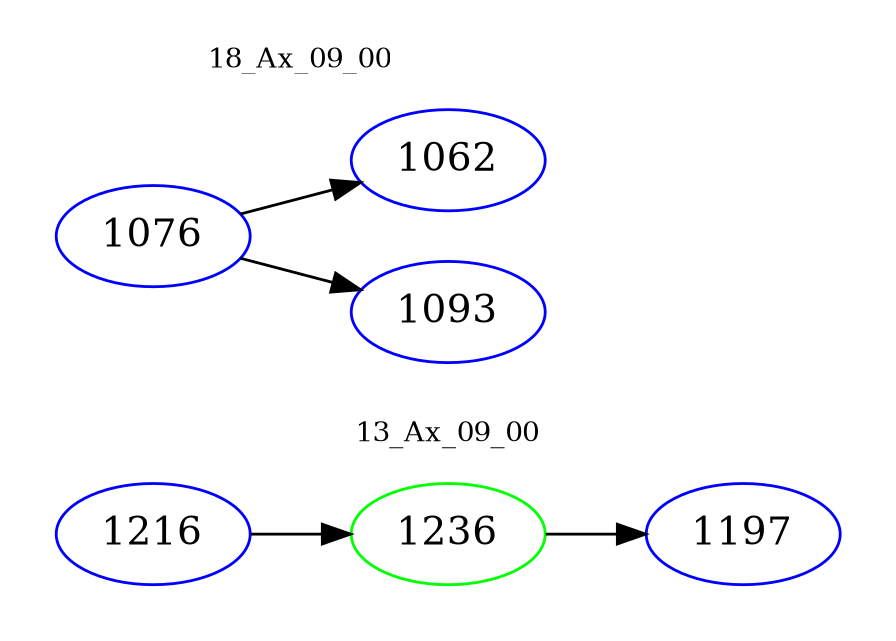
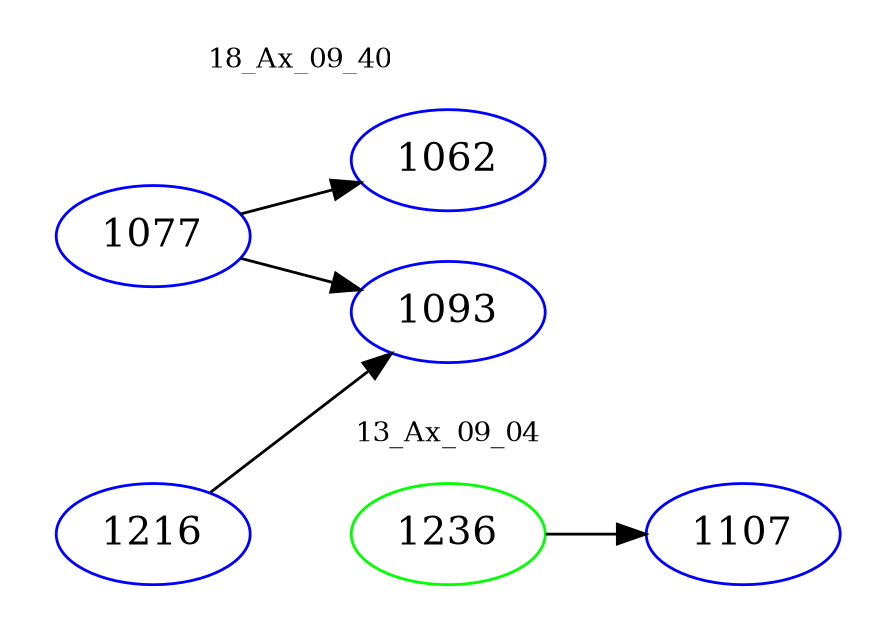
(301, 60) -> (301, 60)
(153, 236) -> (153, 236)
(448, 434) -> (448, 434)
(286, 534) -> (289, 432)
(743, 534) -> (743, 534)
